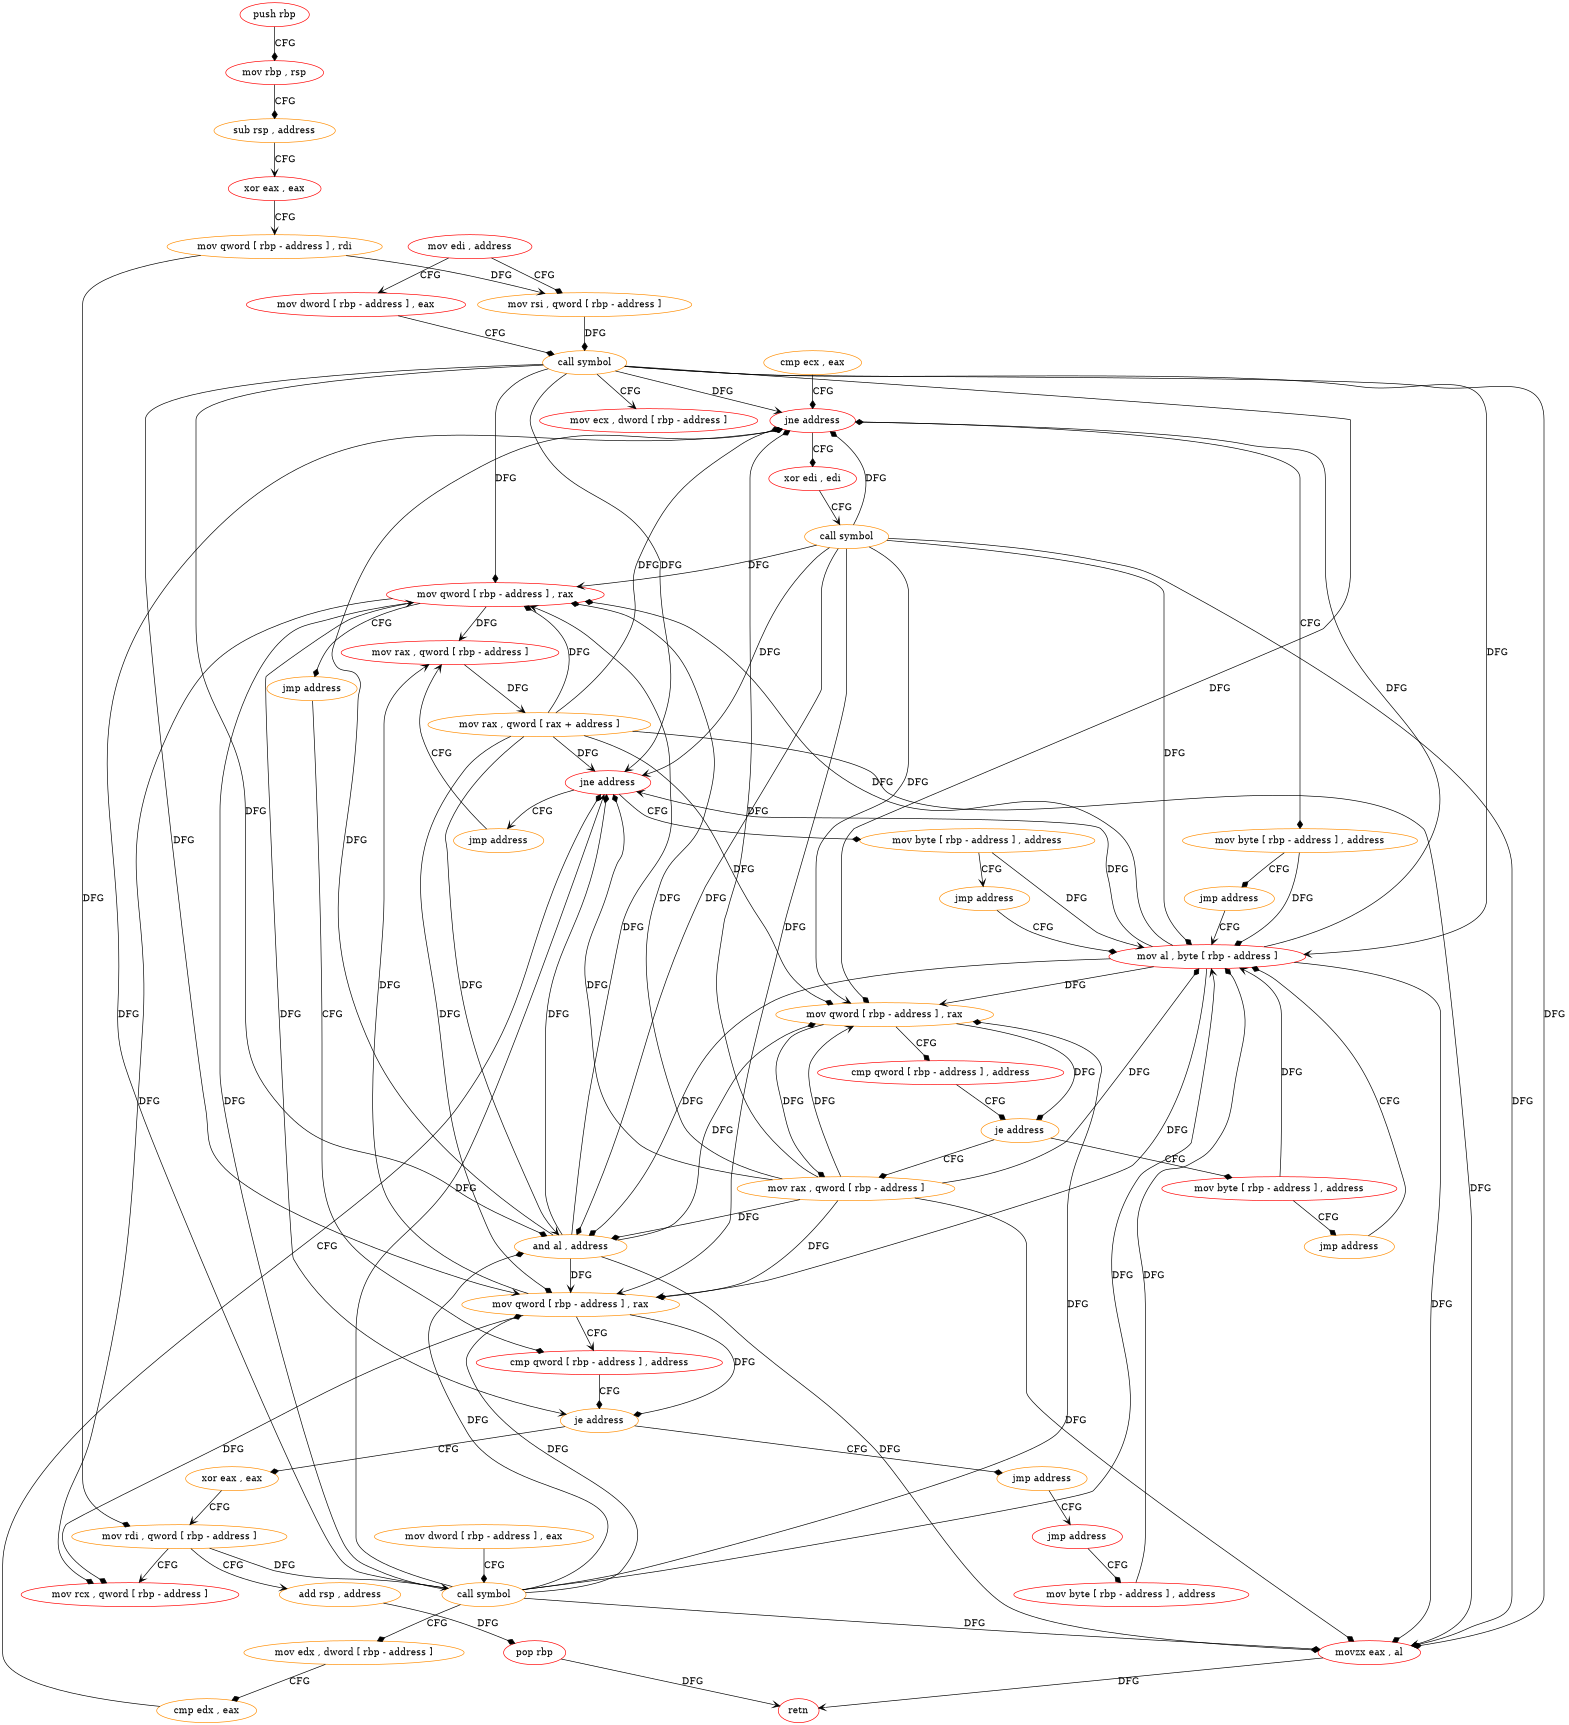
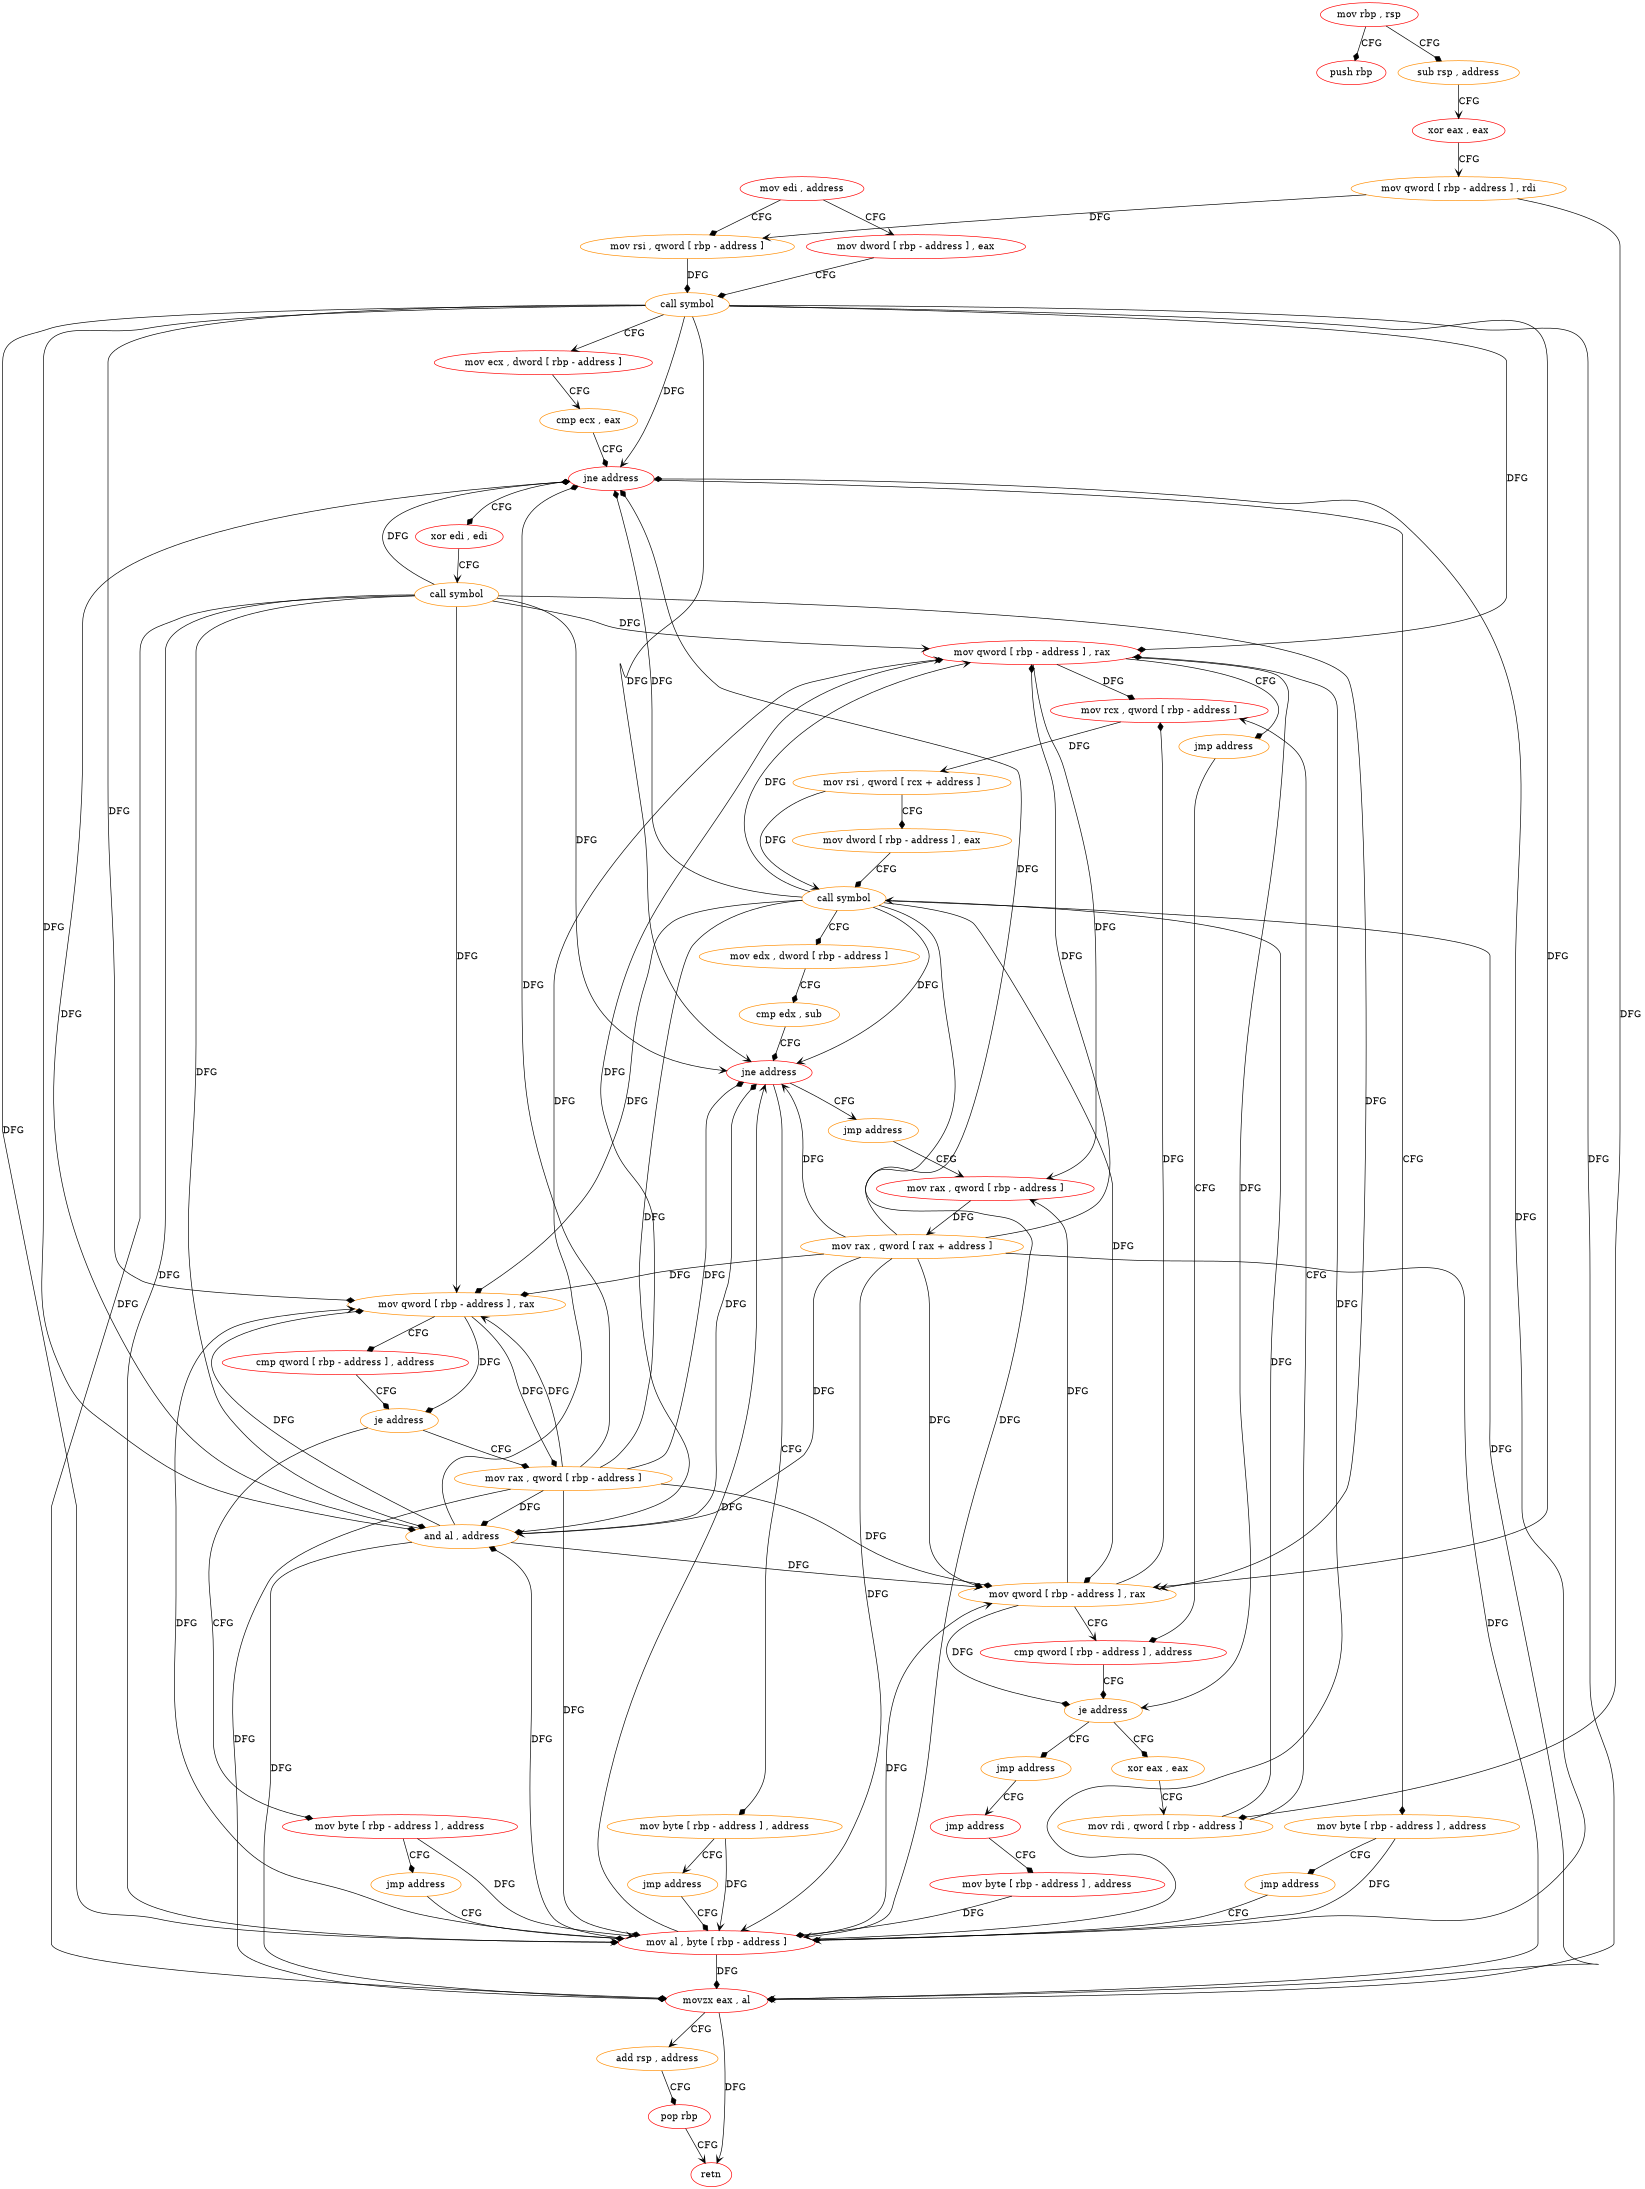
(275, 40) -> (1362, 40)
none -> (564, 389)
none -> (902, 783)
(233, 1575) -> (689, 2027)
none -> (869, 1614)
(488, 1624) -> (681, 2088)
(693, 1682) -> (708, 2146)
(207, 1711) -> (789, 1015)
